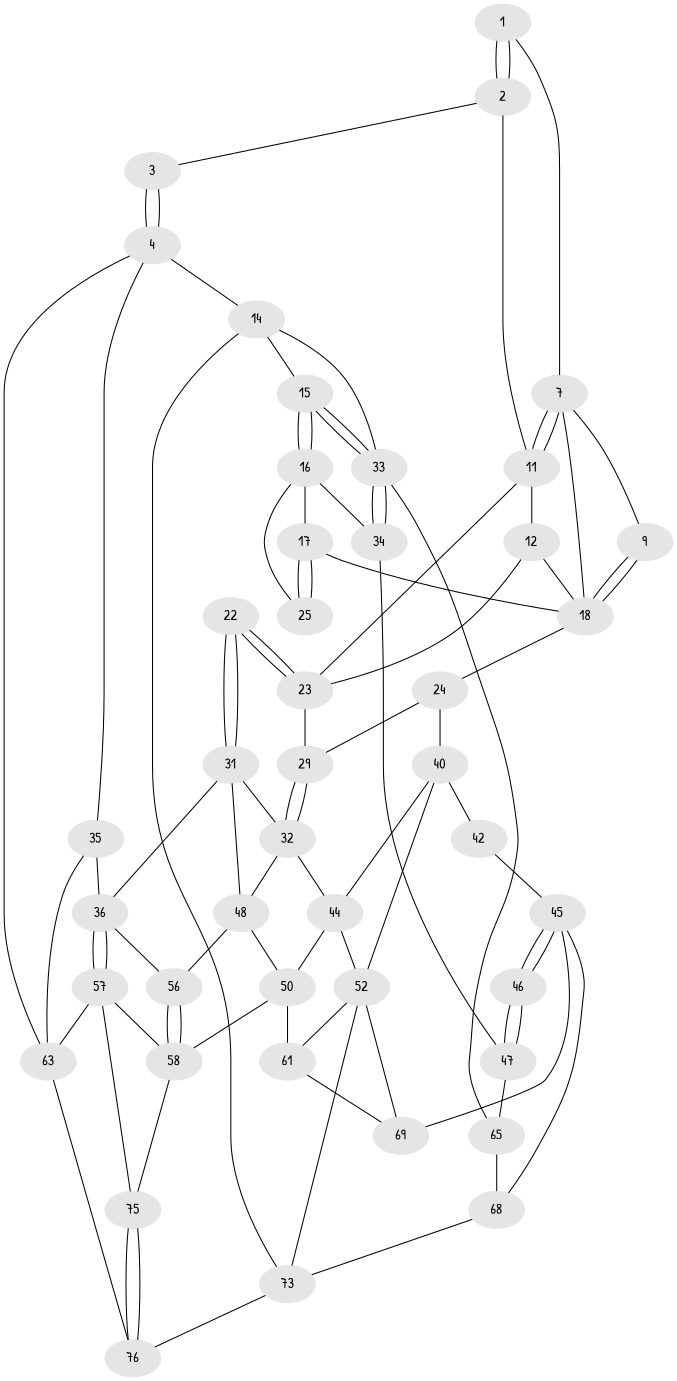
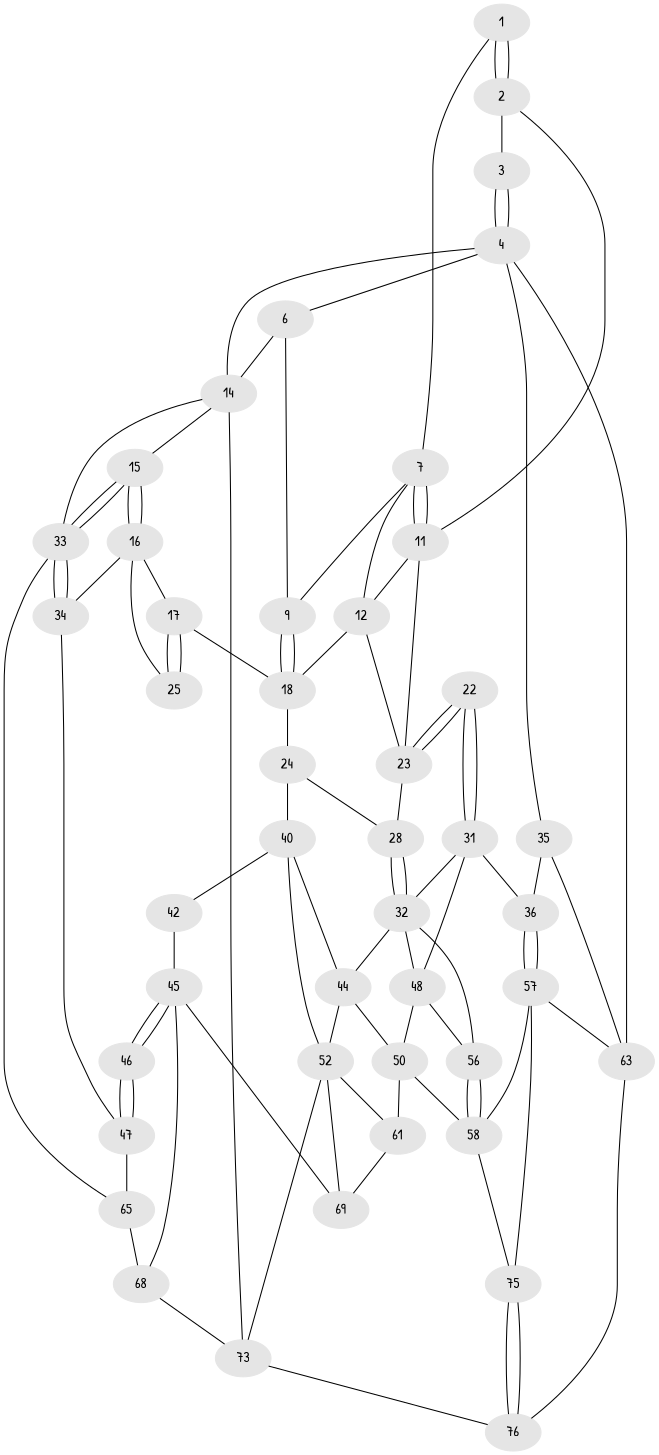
none -> (285, 319)
(575, 505) -> (378, 538)
(305, 765) -> (396, 839)
(137, 950) -> (459, 979)
